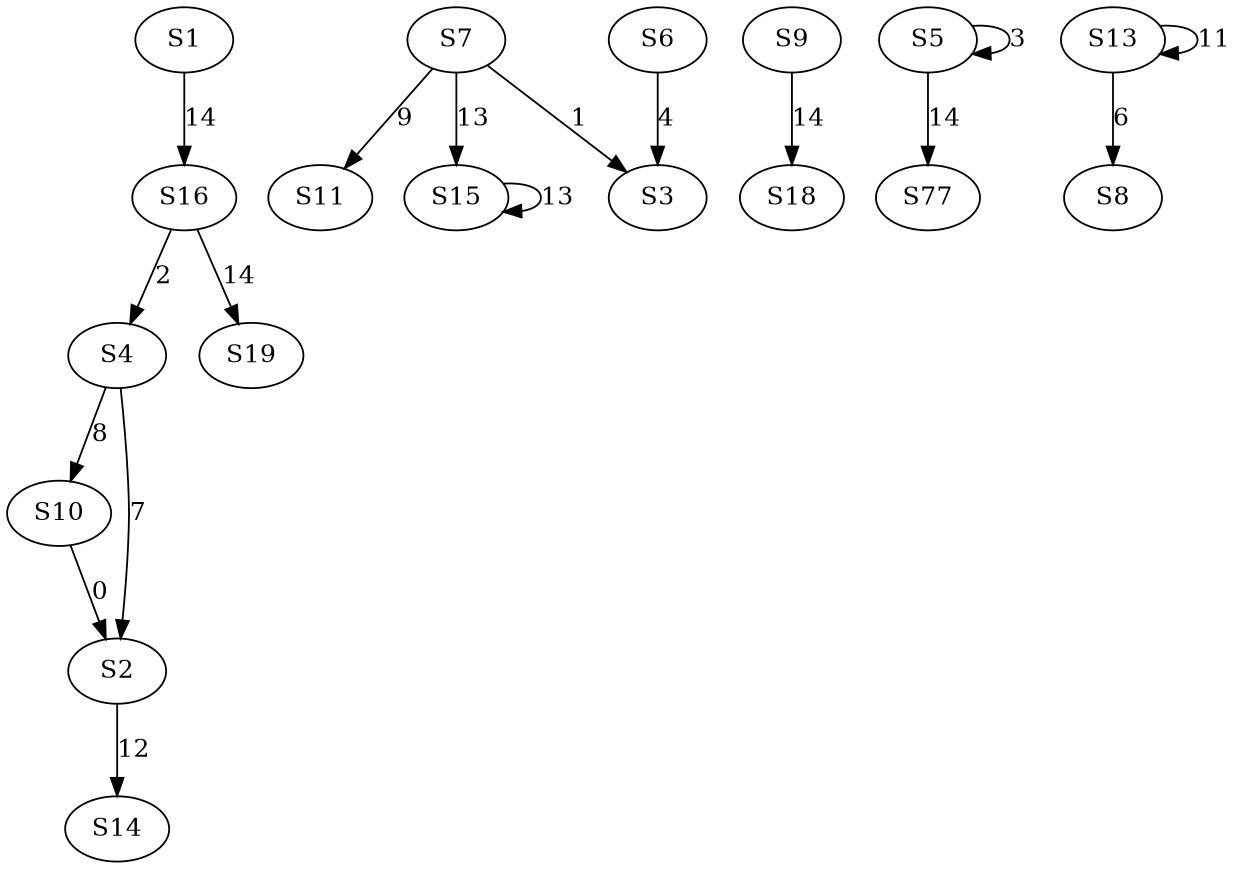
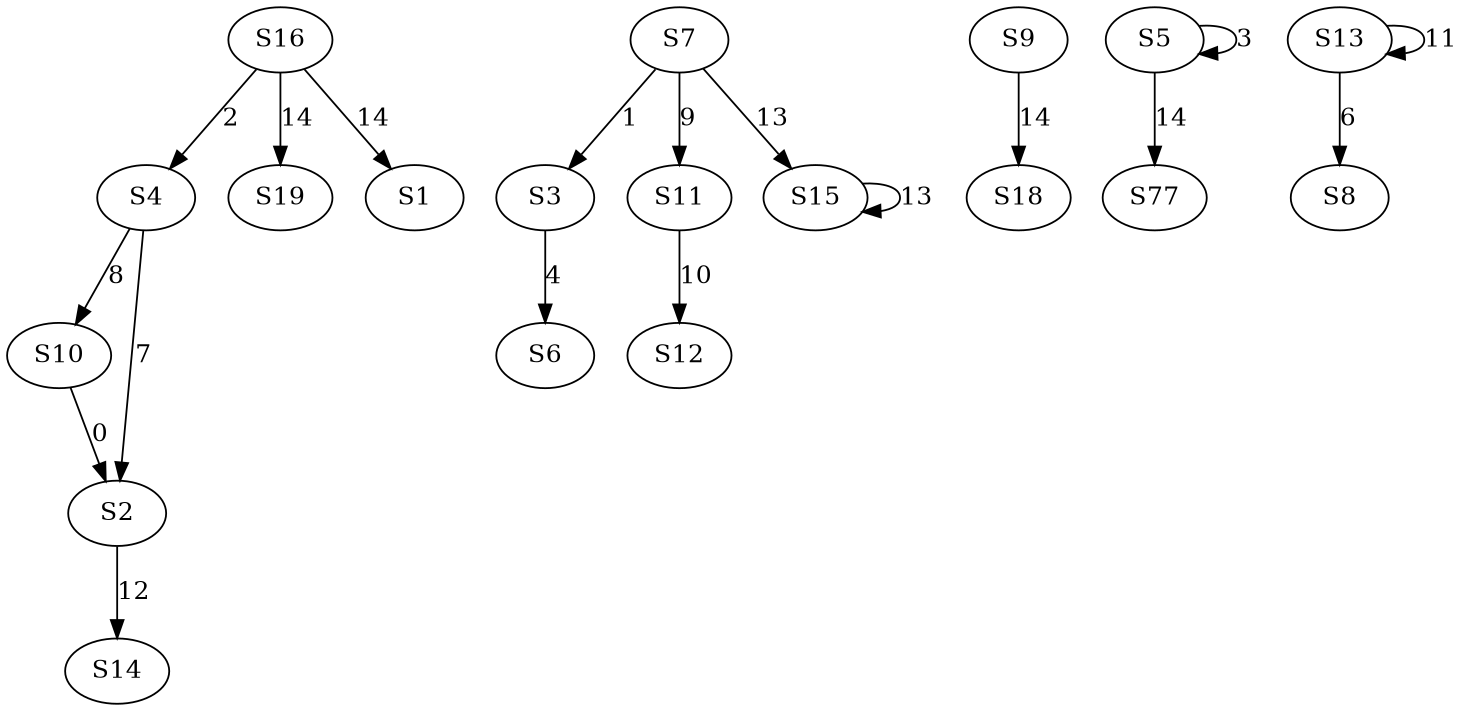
(184, 110) -> (342, 112)
(658, 110) -> (545, 268)
none -> (679, 356)
